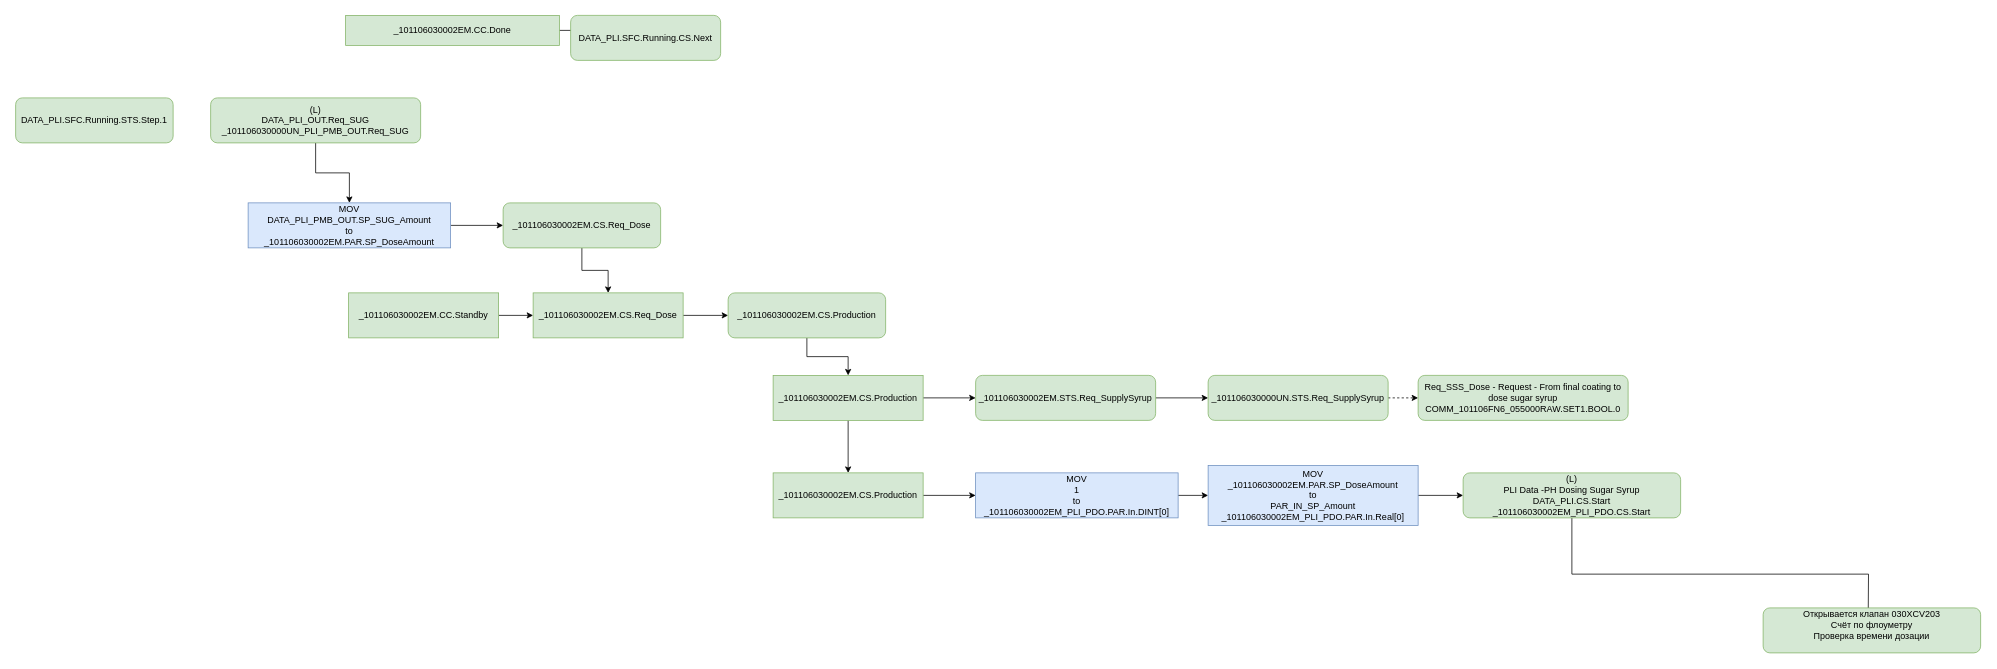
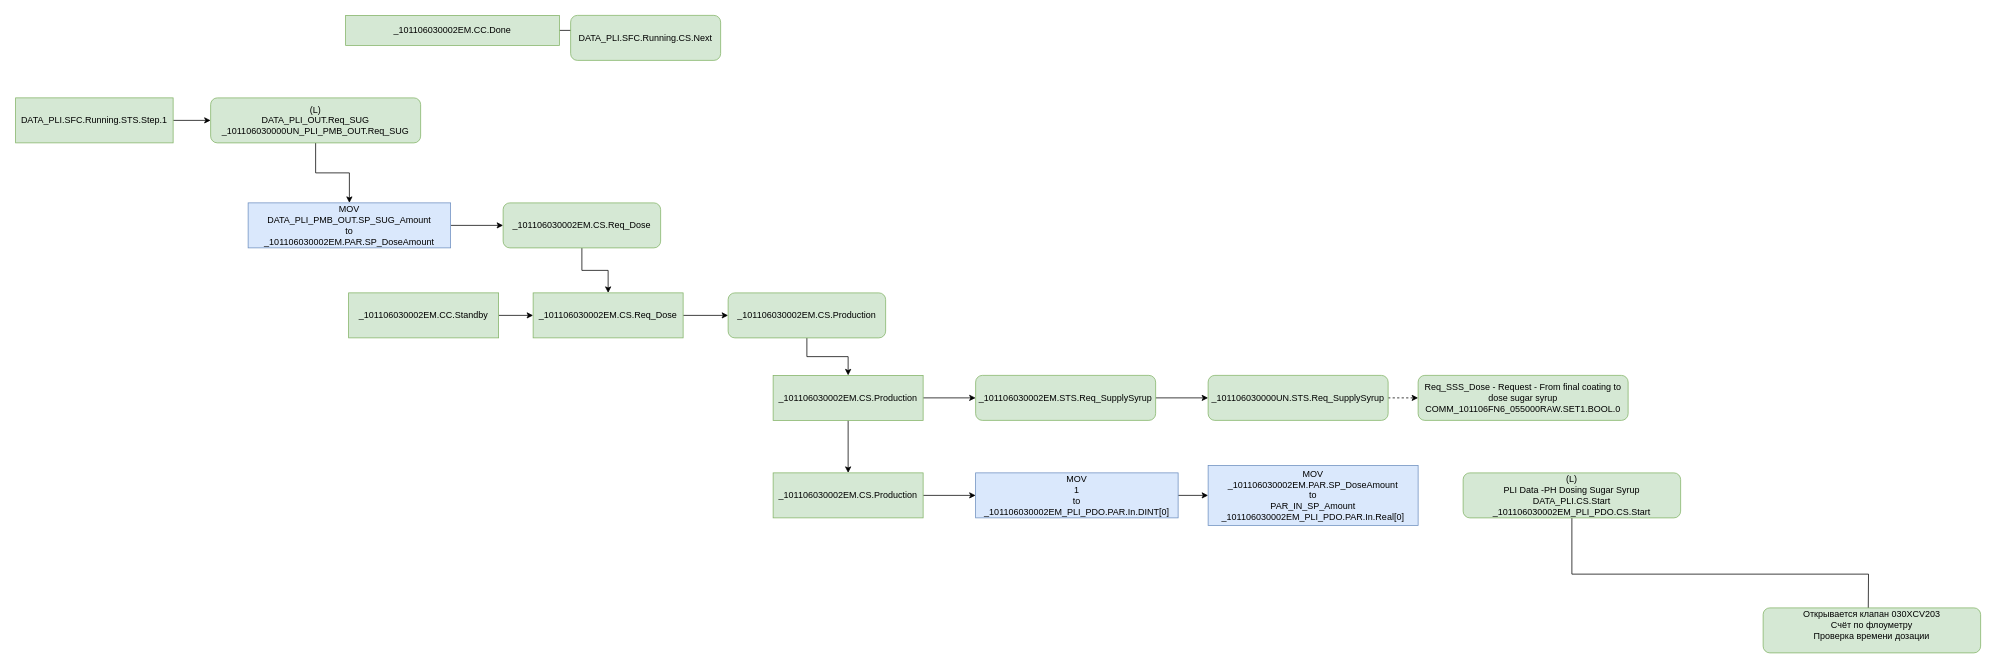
(94, 120) -> (94, 120)
none -> (189, 120)
(1438, 495) -> none
